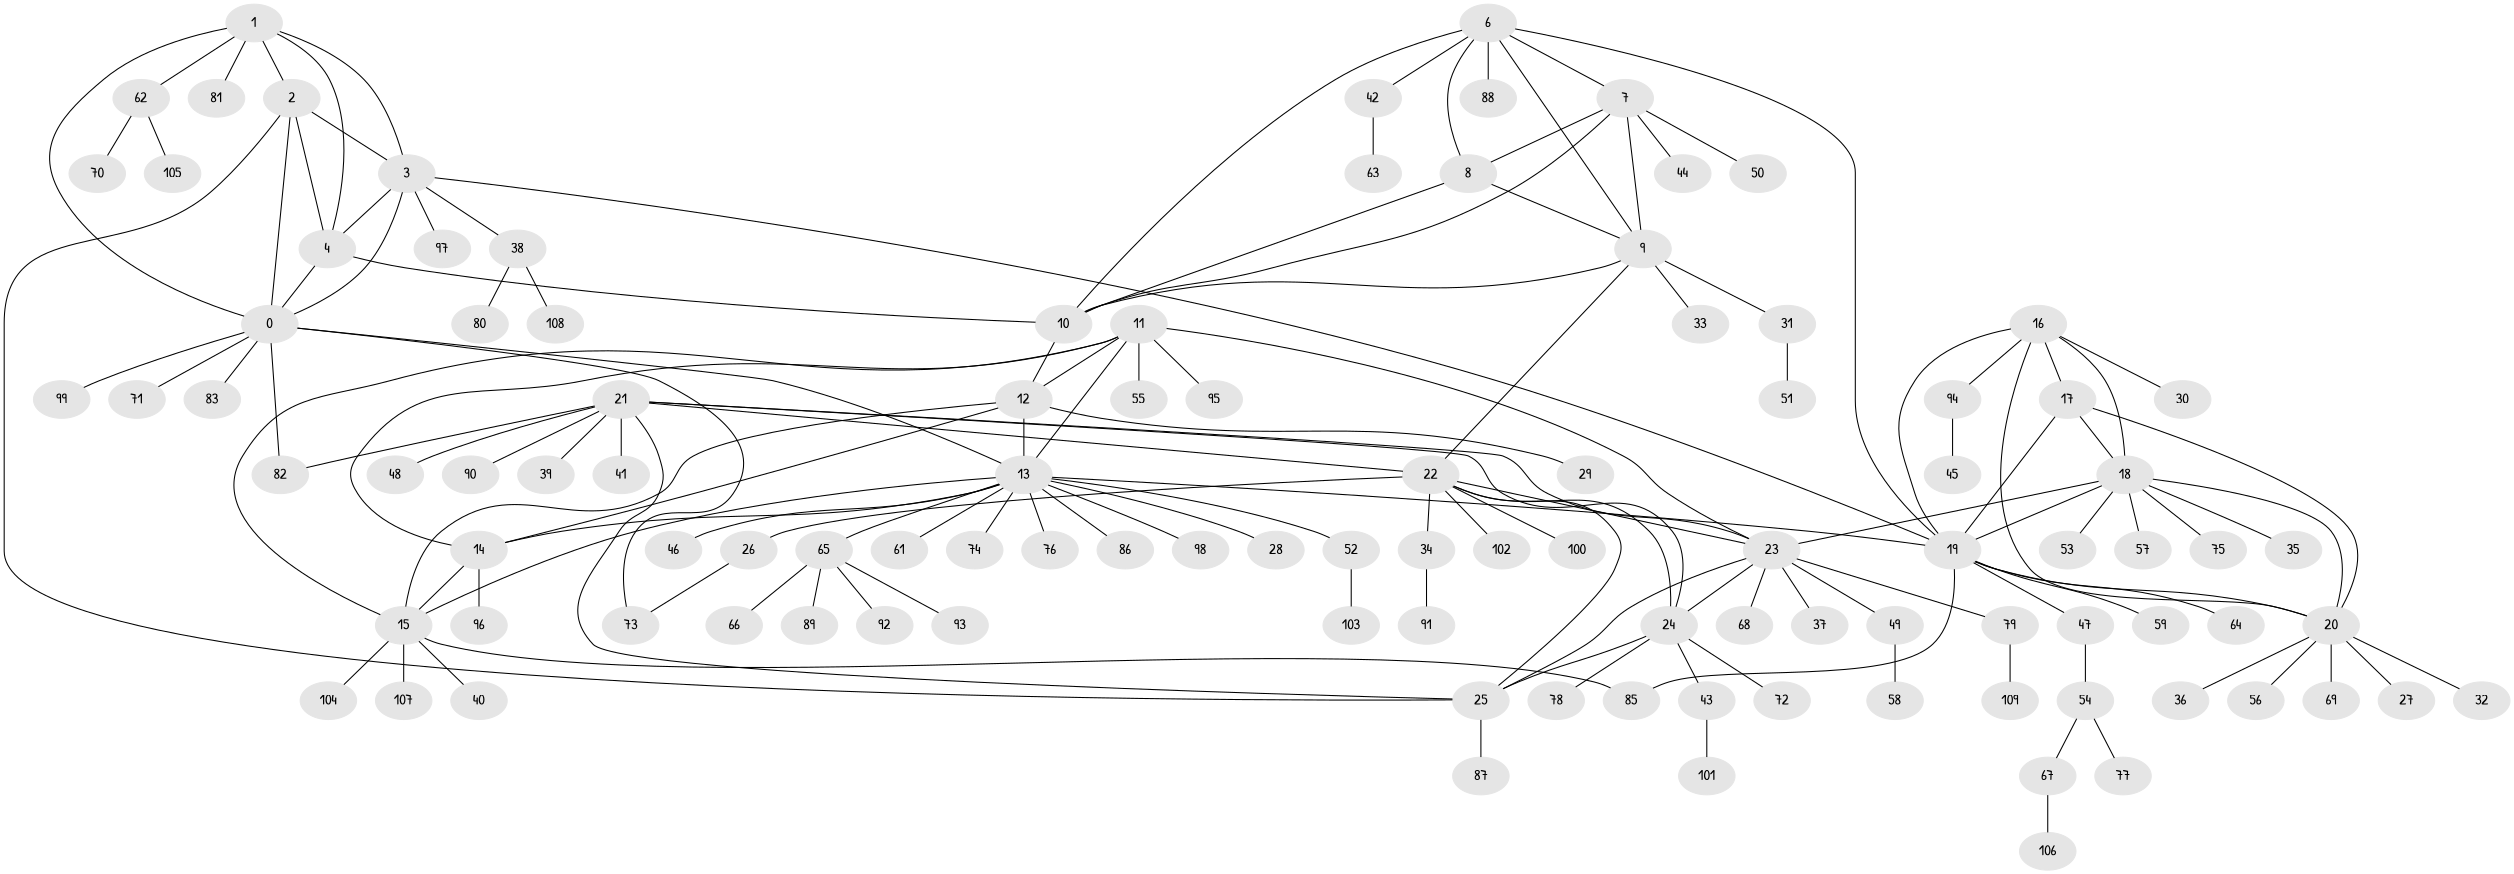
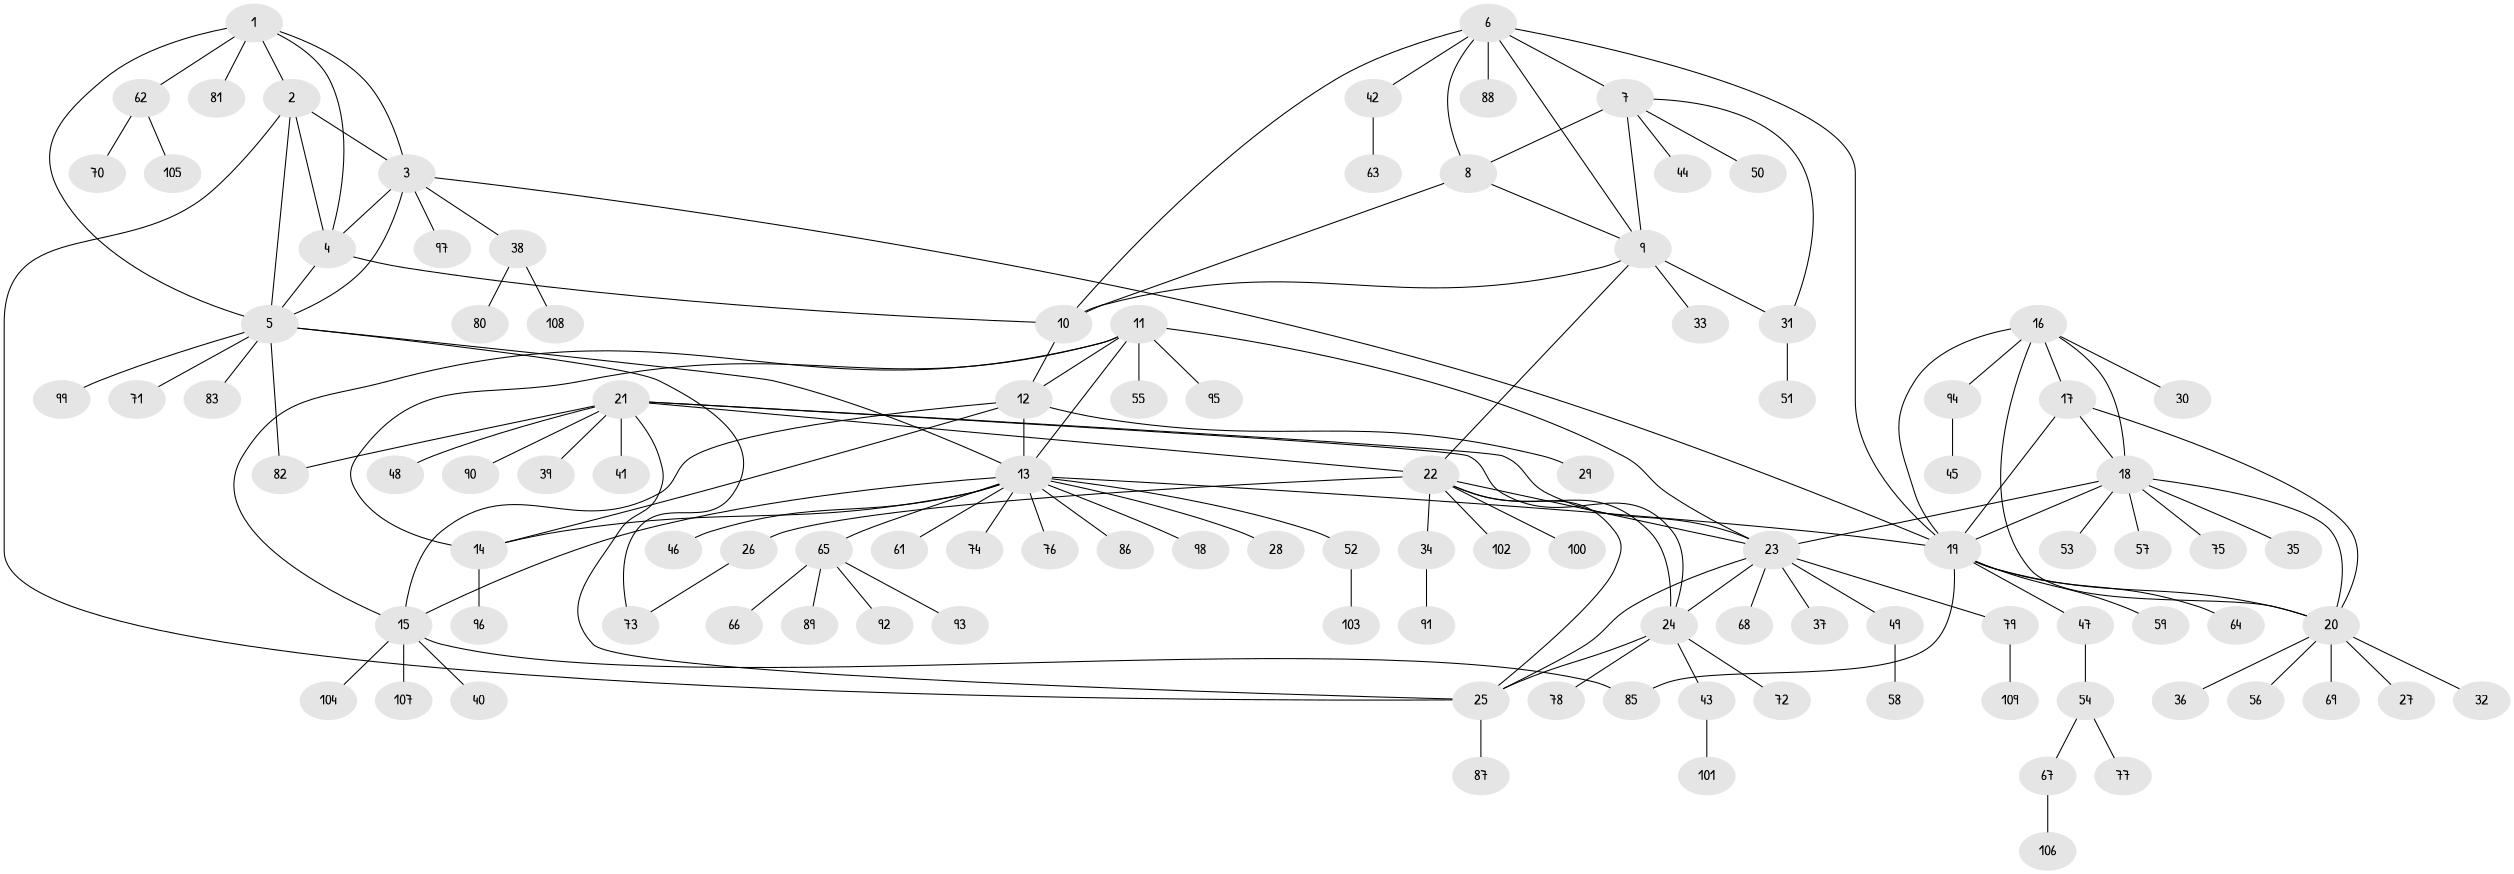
(1362, 246) -> (1796, 155)
(270, 324) -> (270, 324)
(441, 588) -> none
